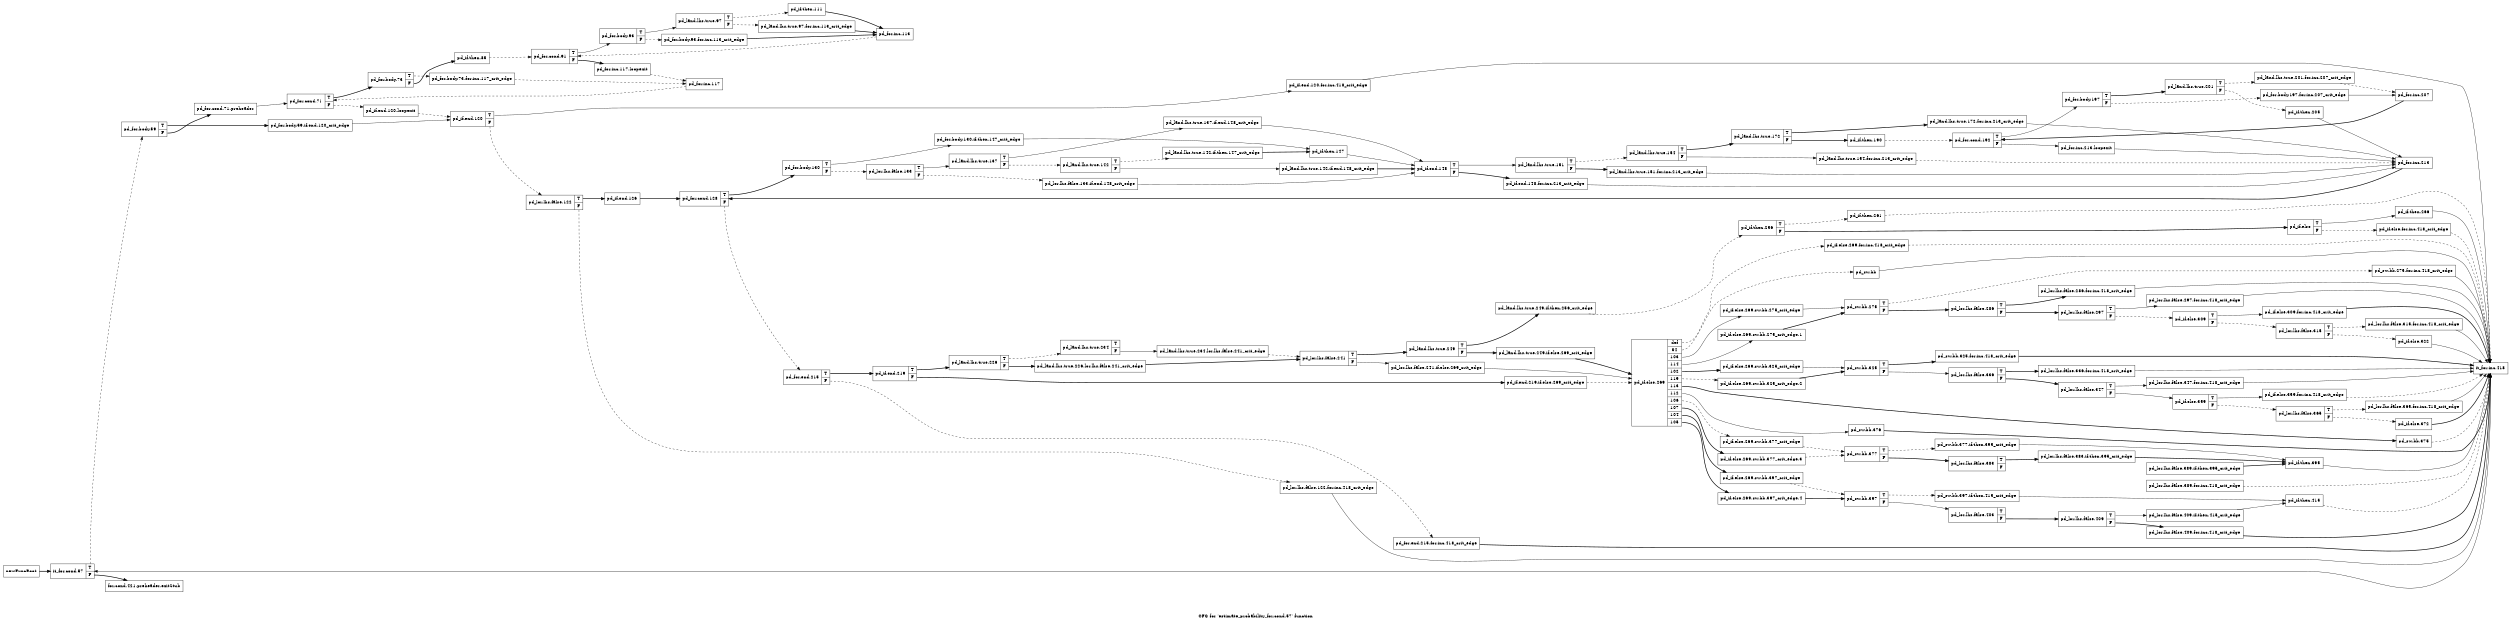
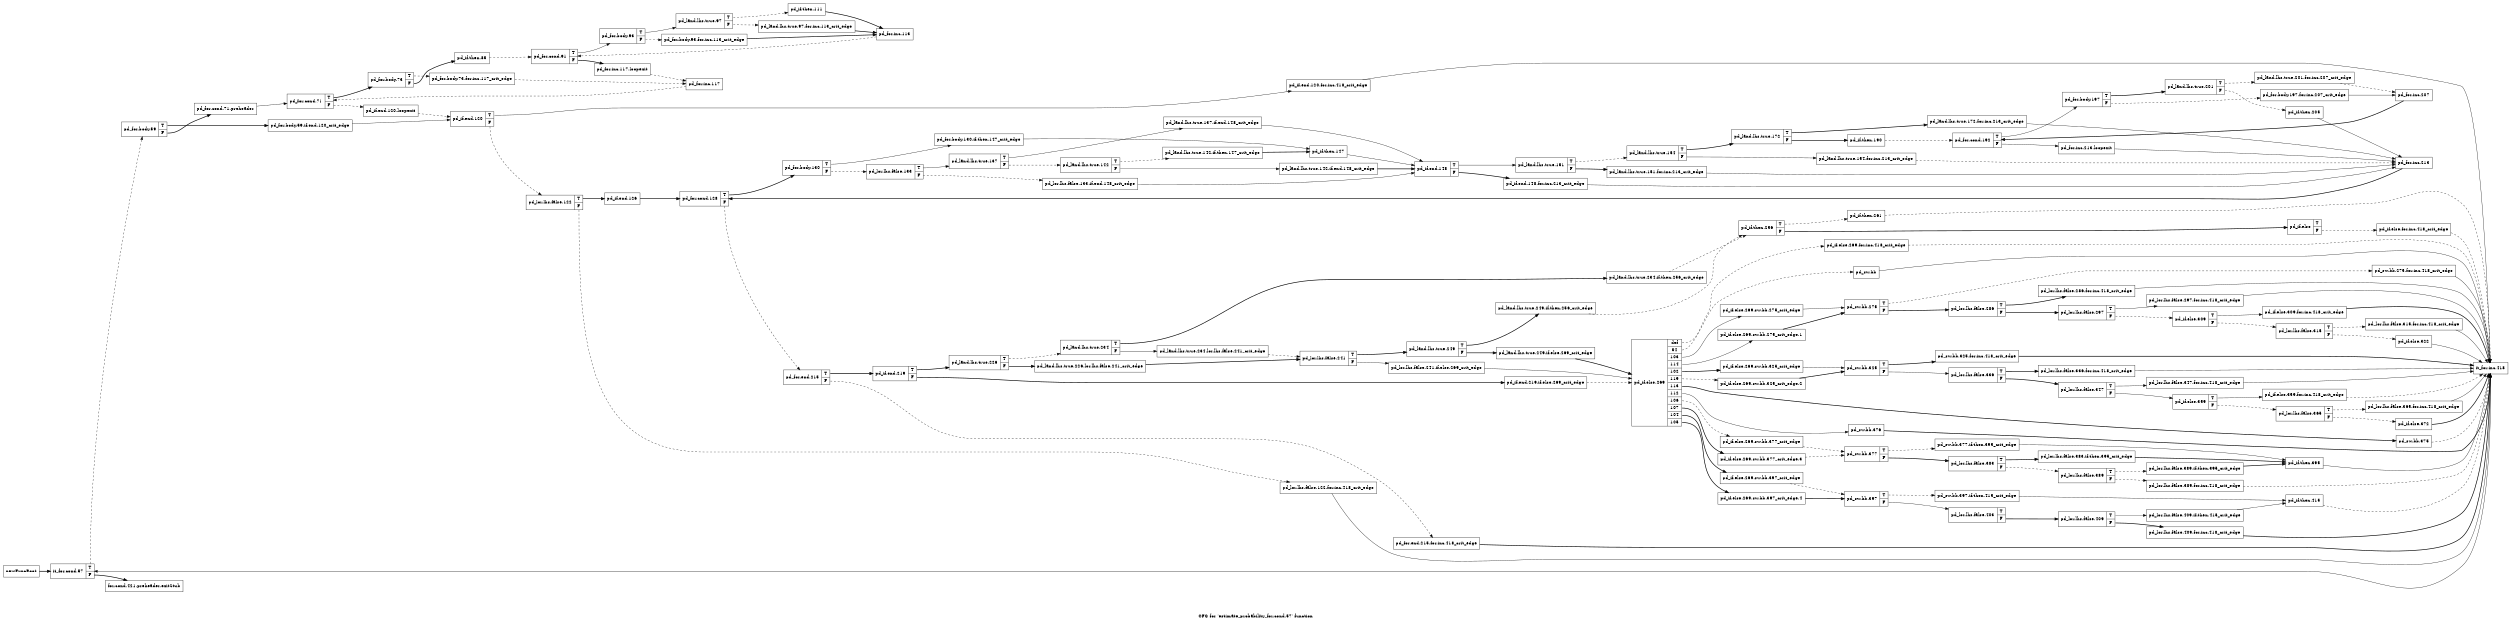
(2414, 212) -> none
none -> (1657, 277)
none -> (2087, 476)
